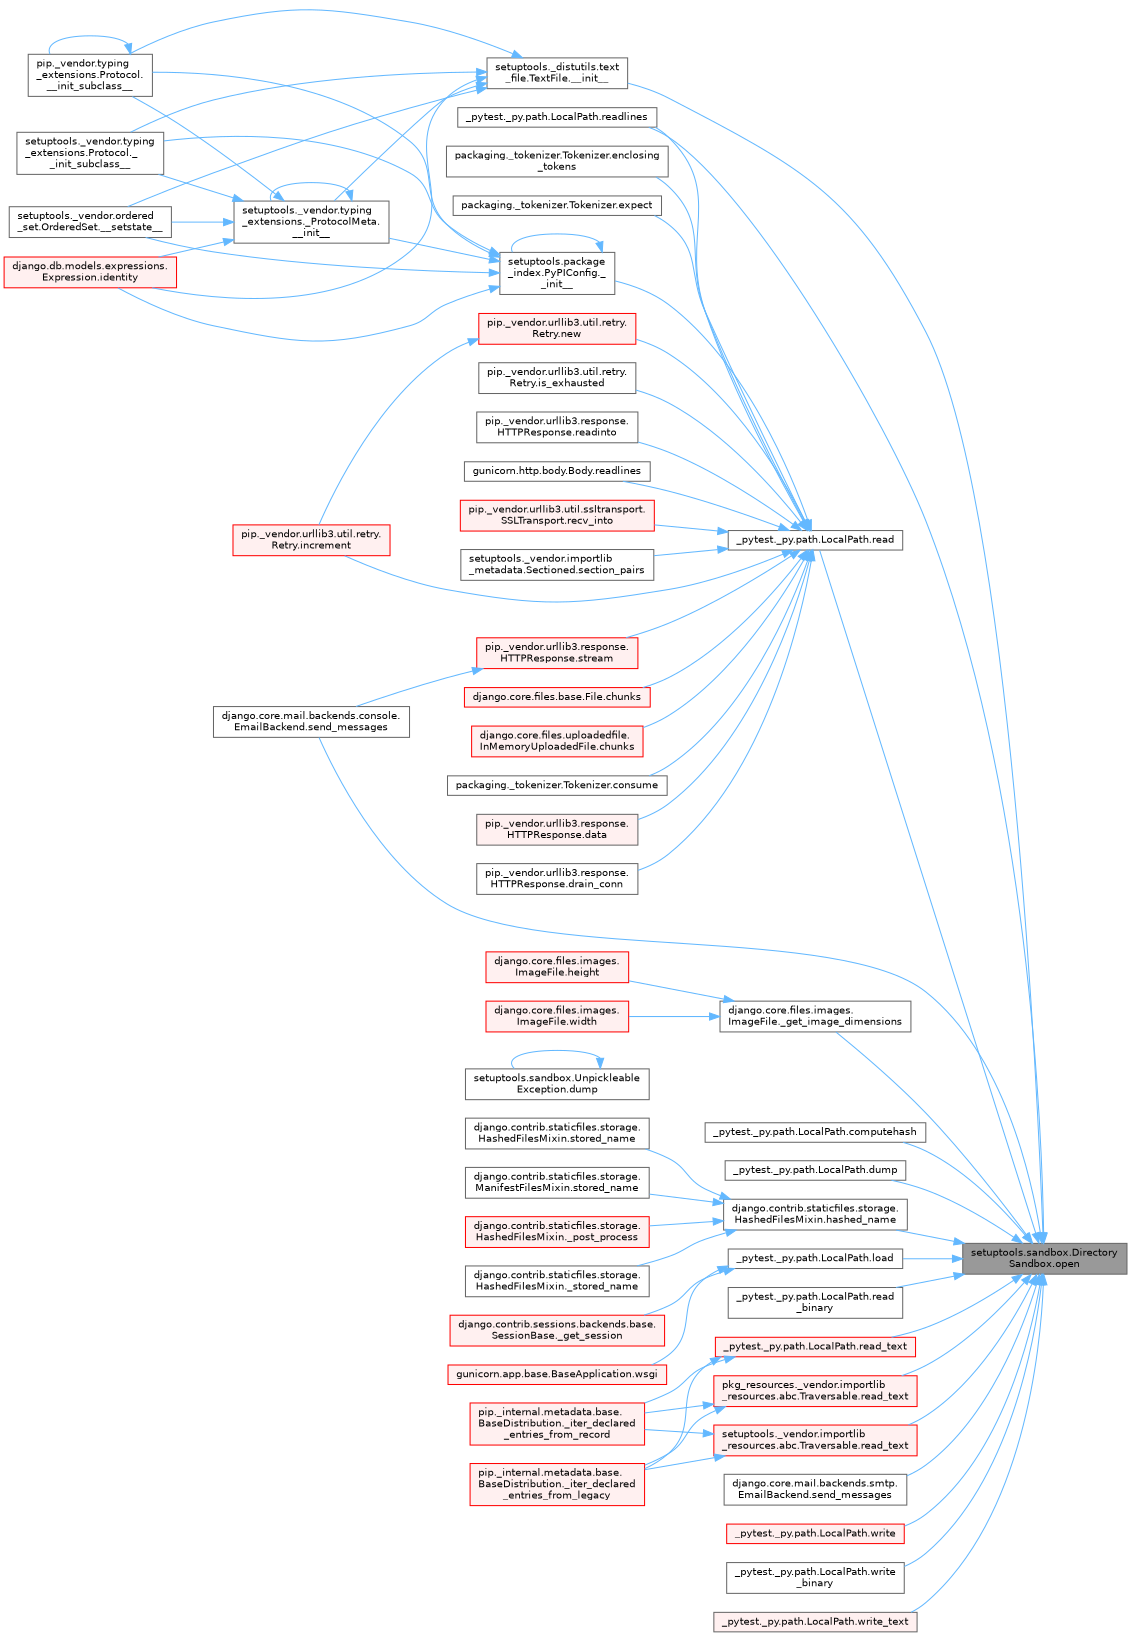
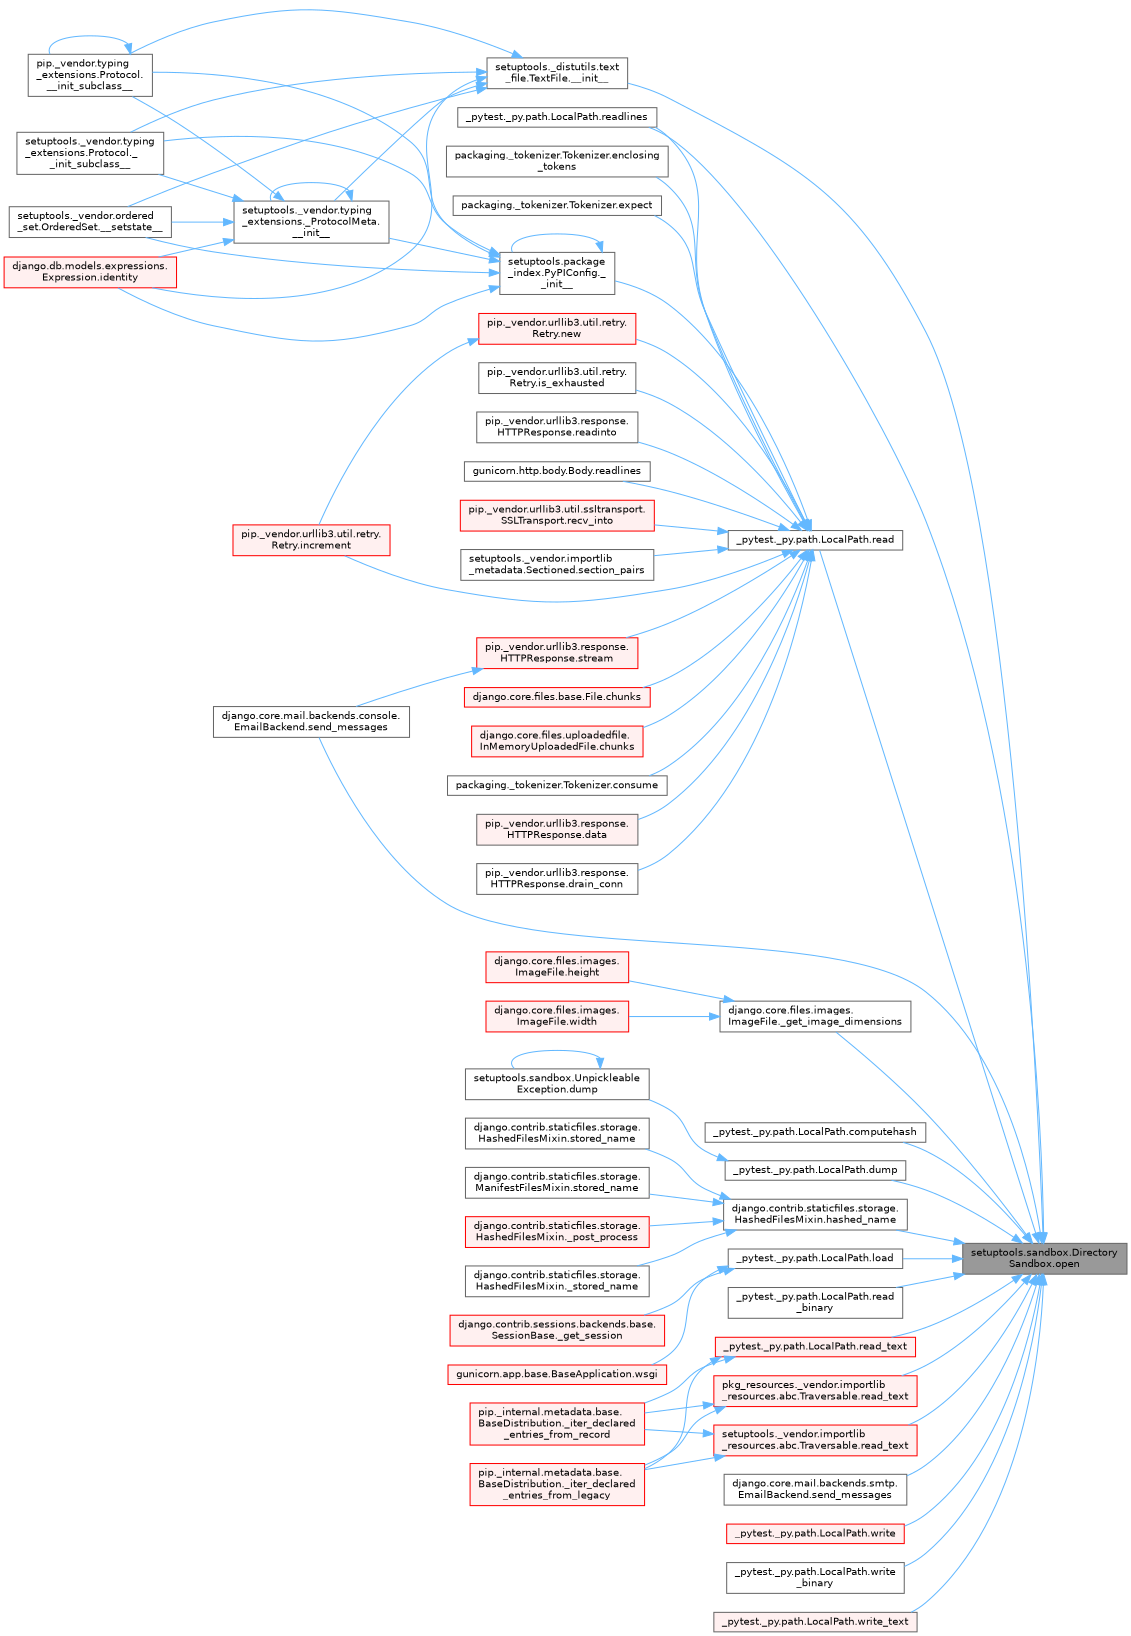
none -> (685, 1127)
